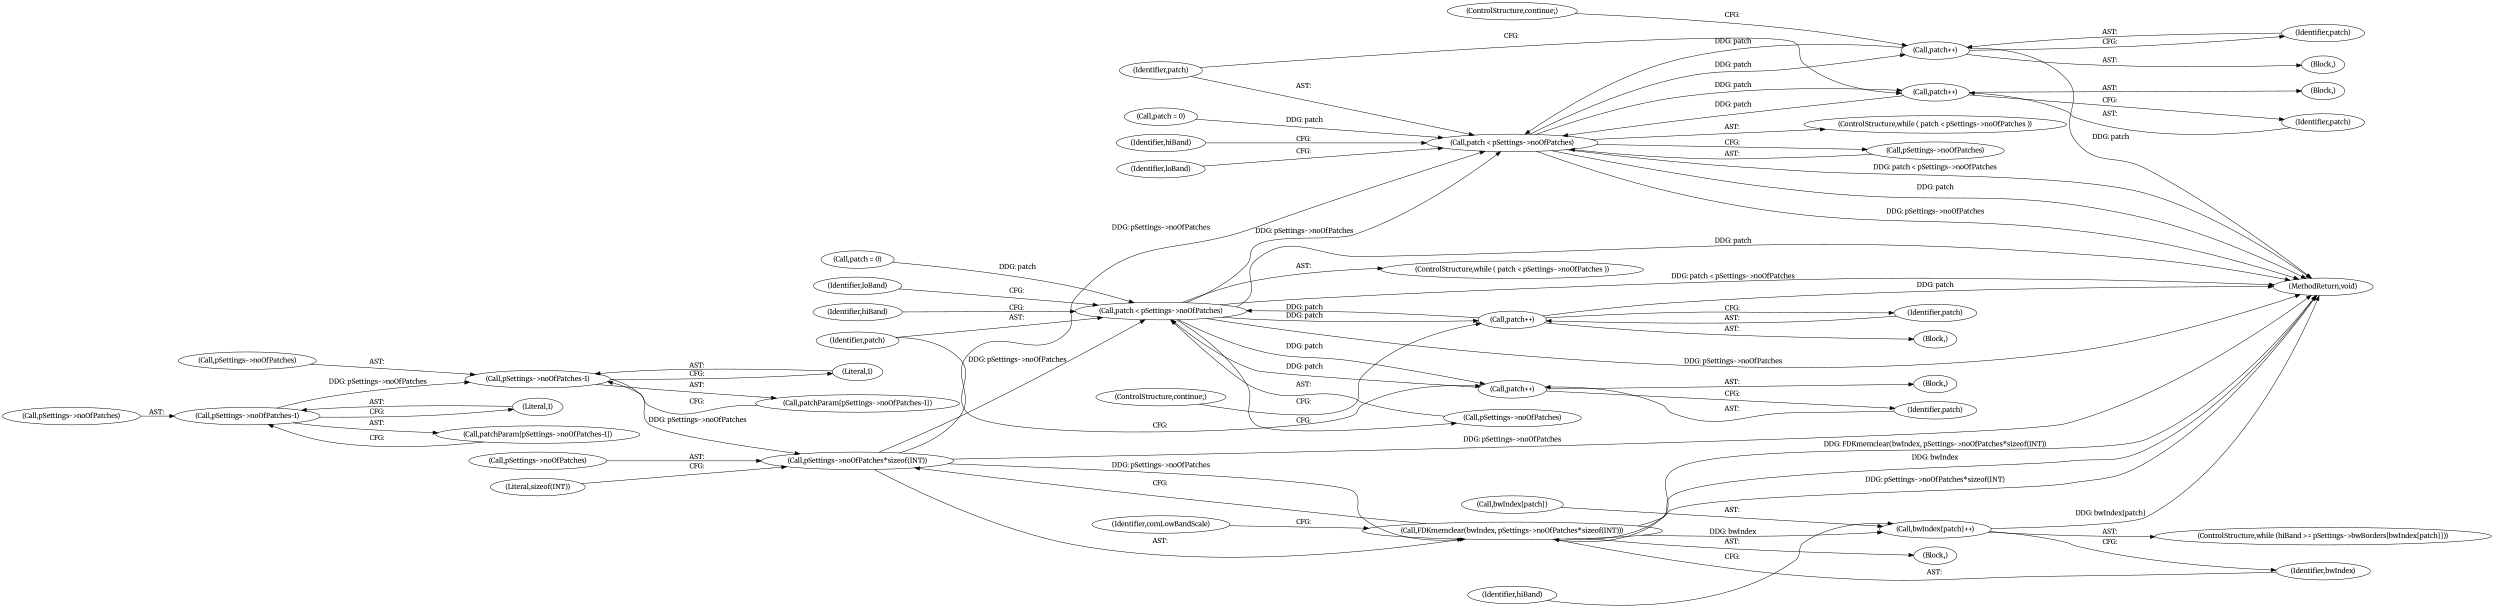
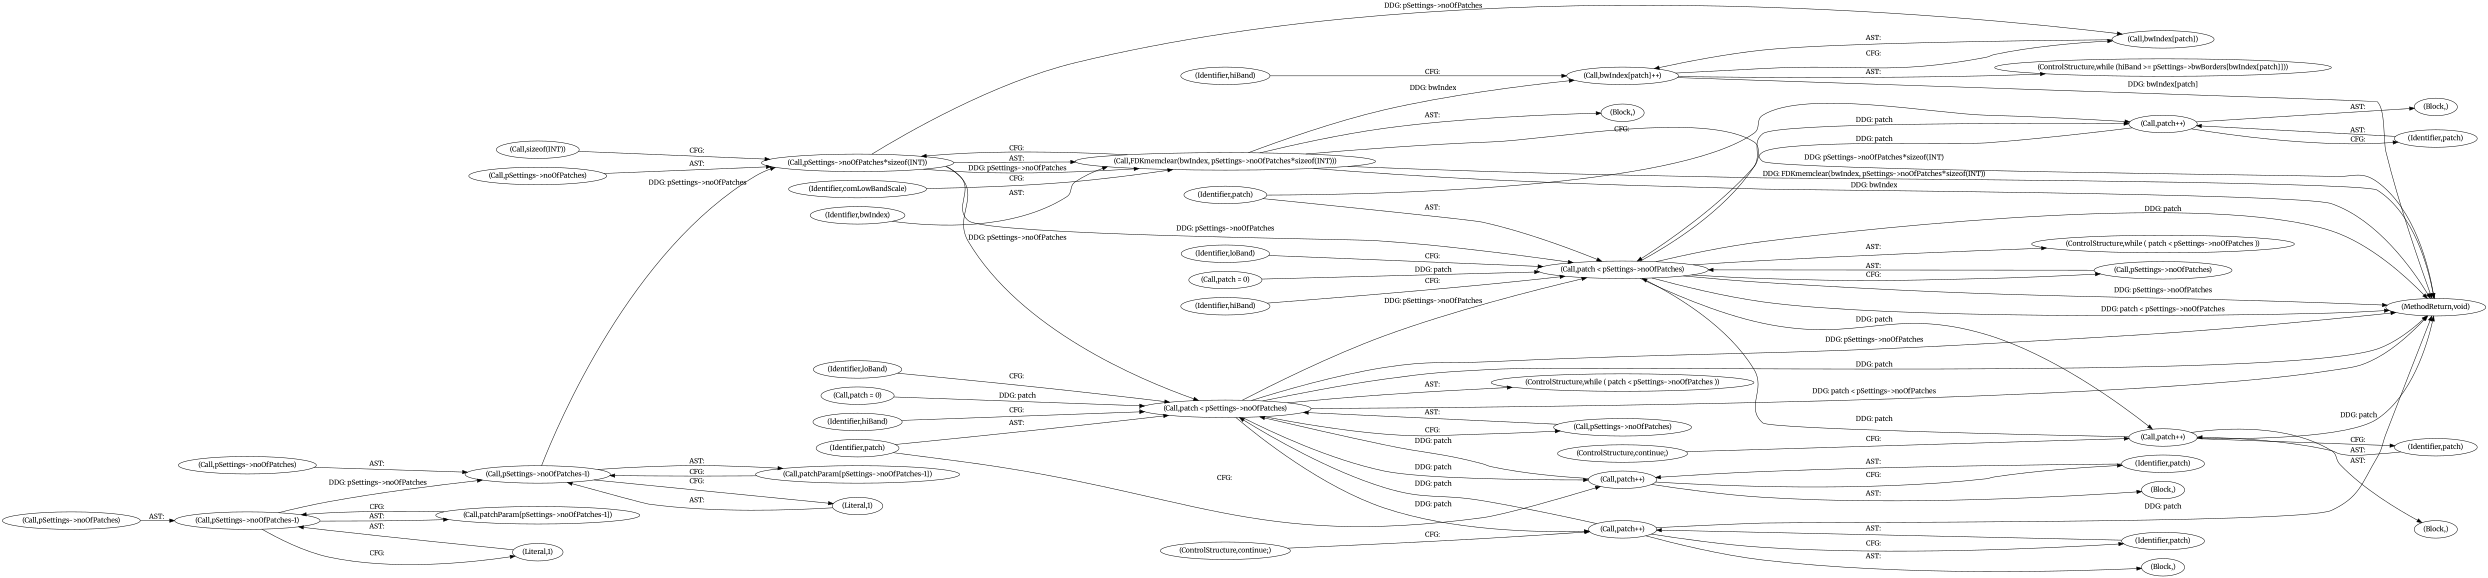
(1646, 443) -> (1483, 10)
(538, 487) -> (538, 150)
(2129, 556) -> (1893, 68)
